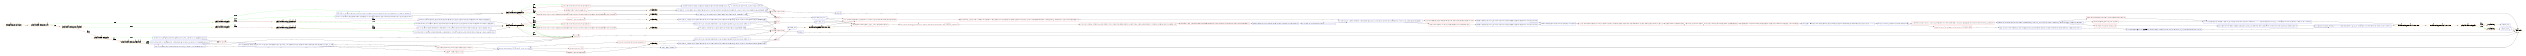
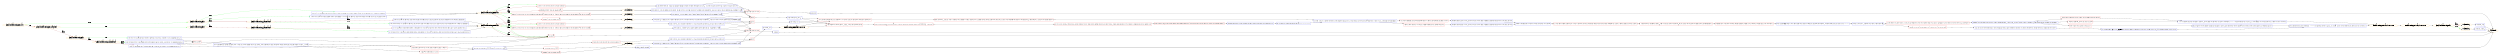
(14, 25) -> none
